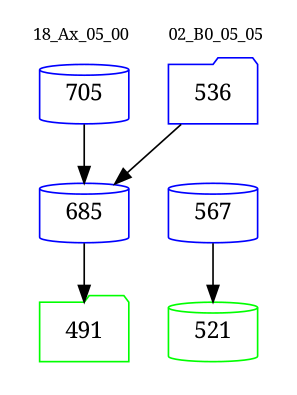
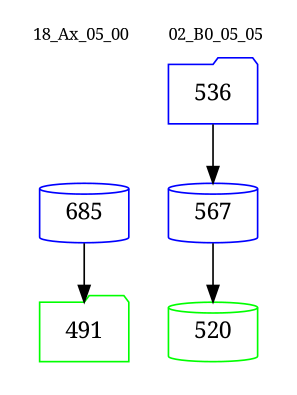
(84, 94) -> none
(166, 138) -> (213, 145)
(213, 332) -> (213, 332)
